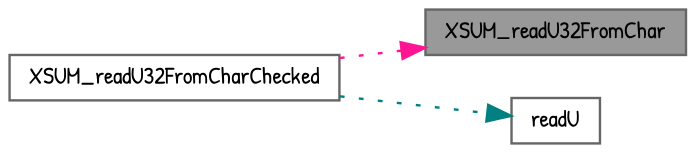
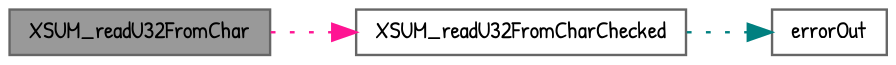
(370, 54) -> (301, 32)
(556, 121) -> (829, 32)
